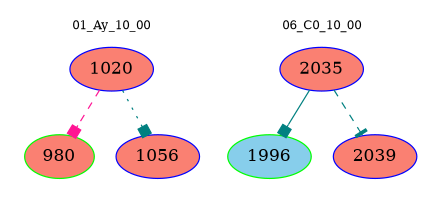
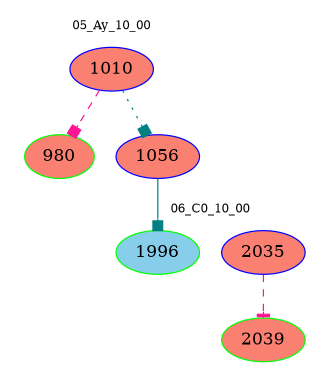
(112, 26) -> (112, 26)
(112, 69) -> (112, 69)
(299, 107) -> (158, 205)
(347, 110) -> (263, 293)
(375, 157) -> (263, 340)
